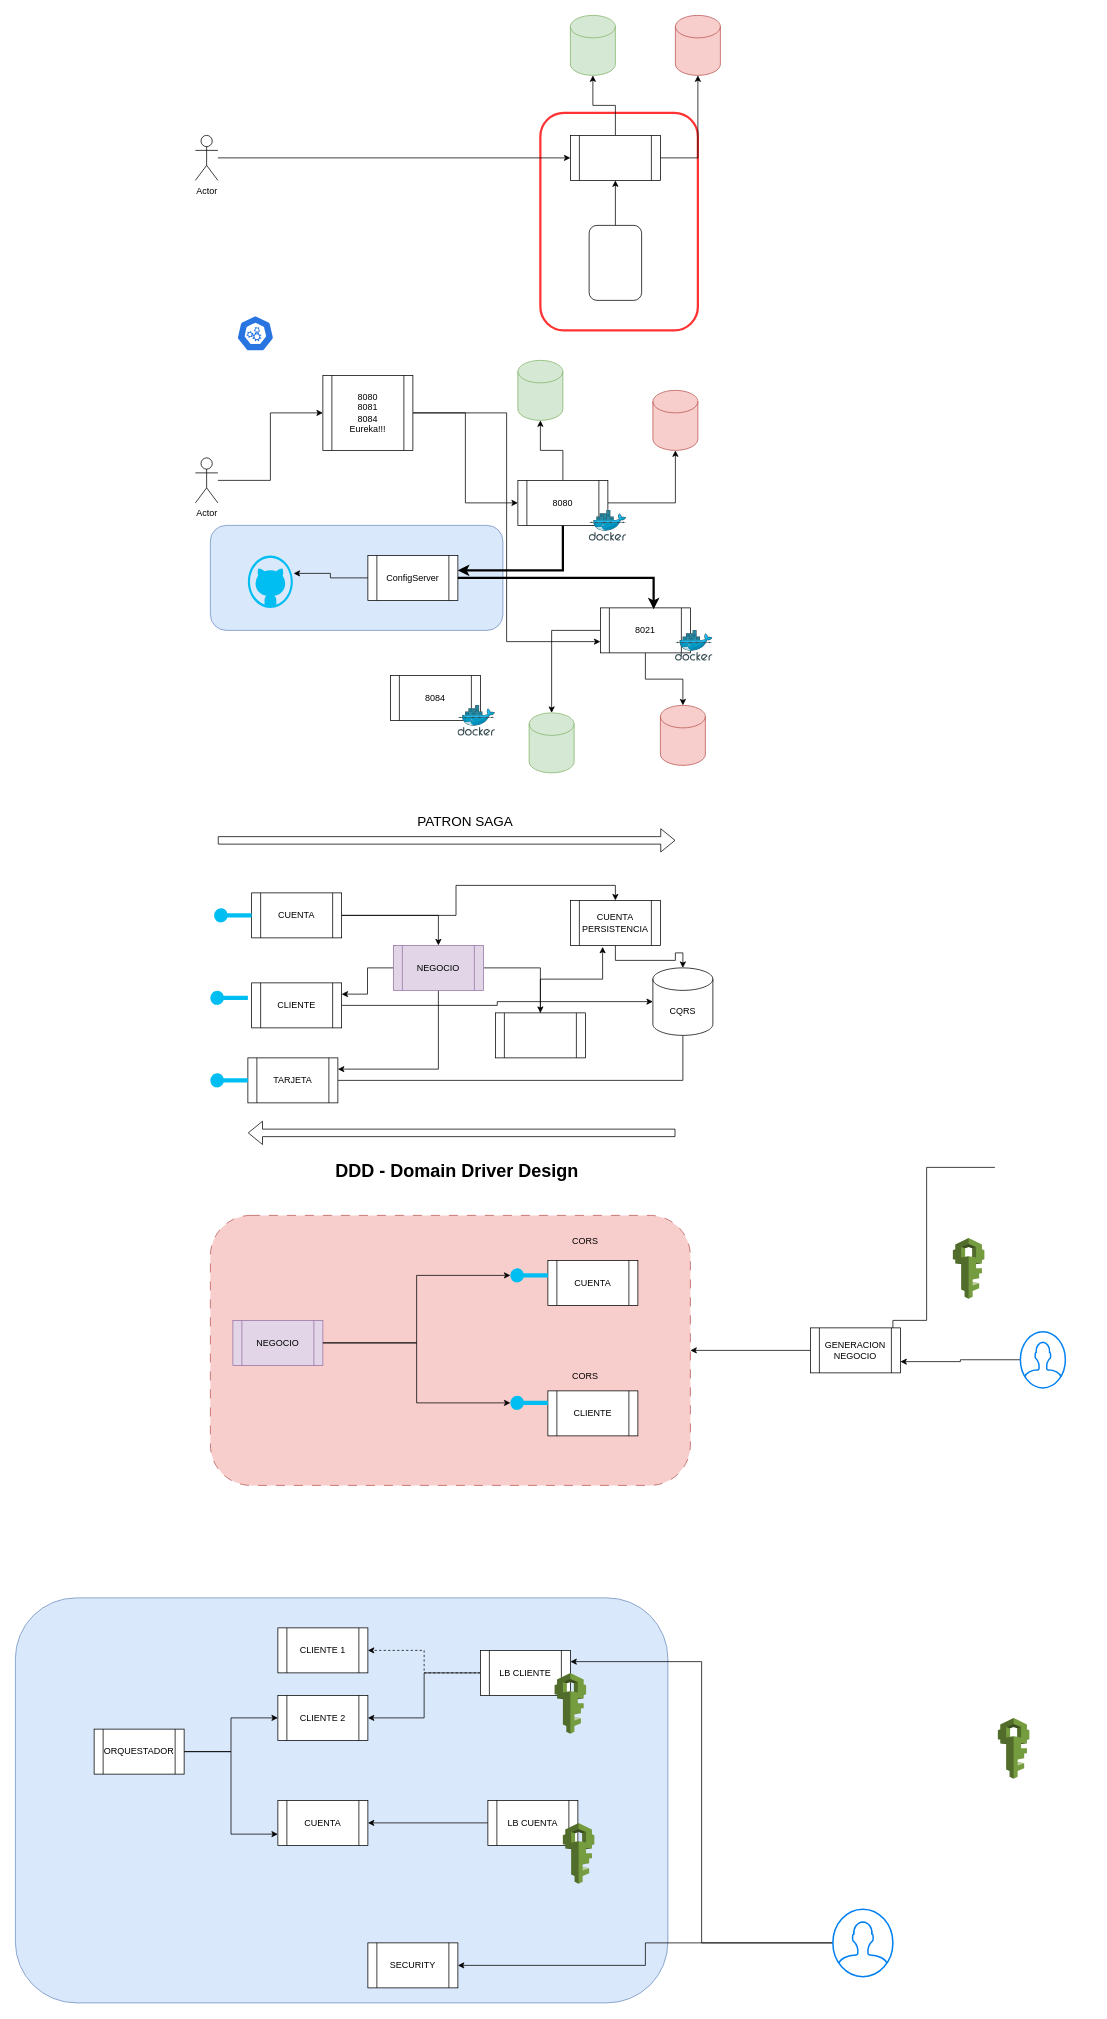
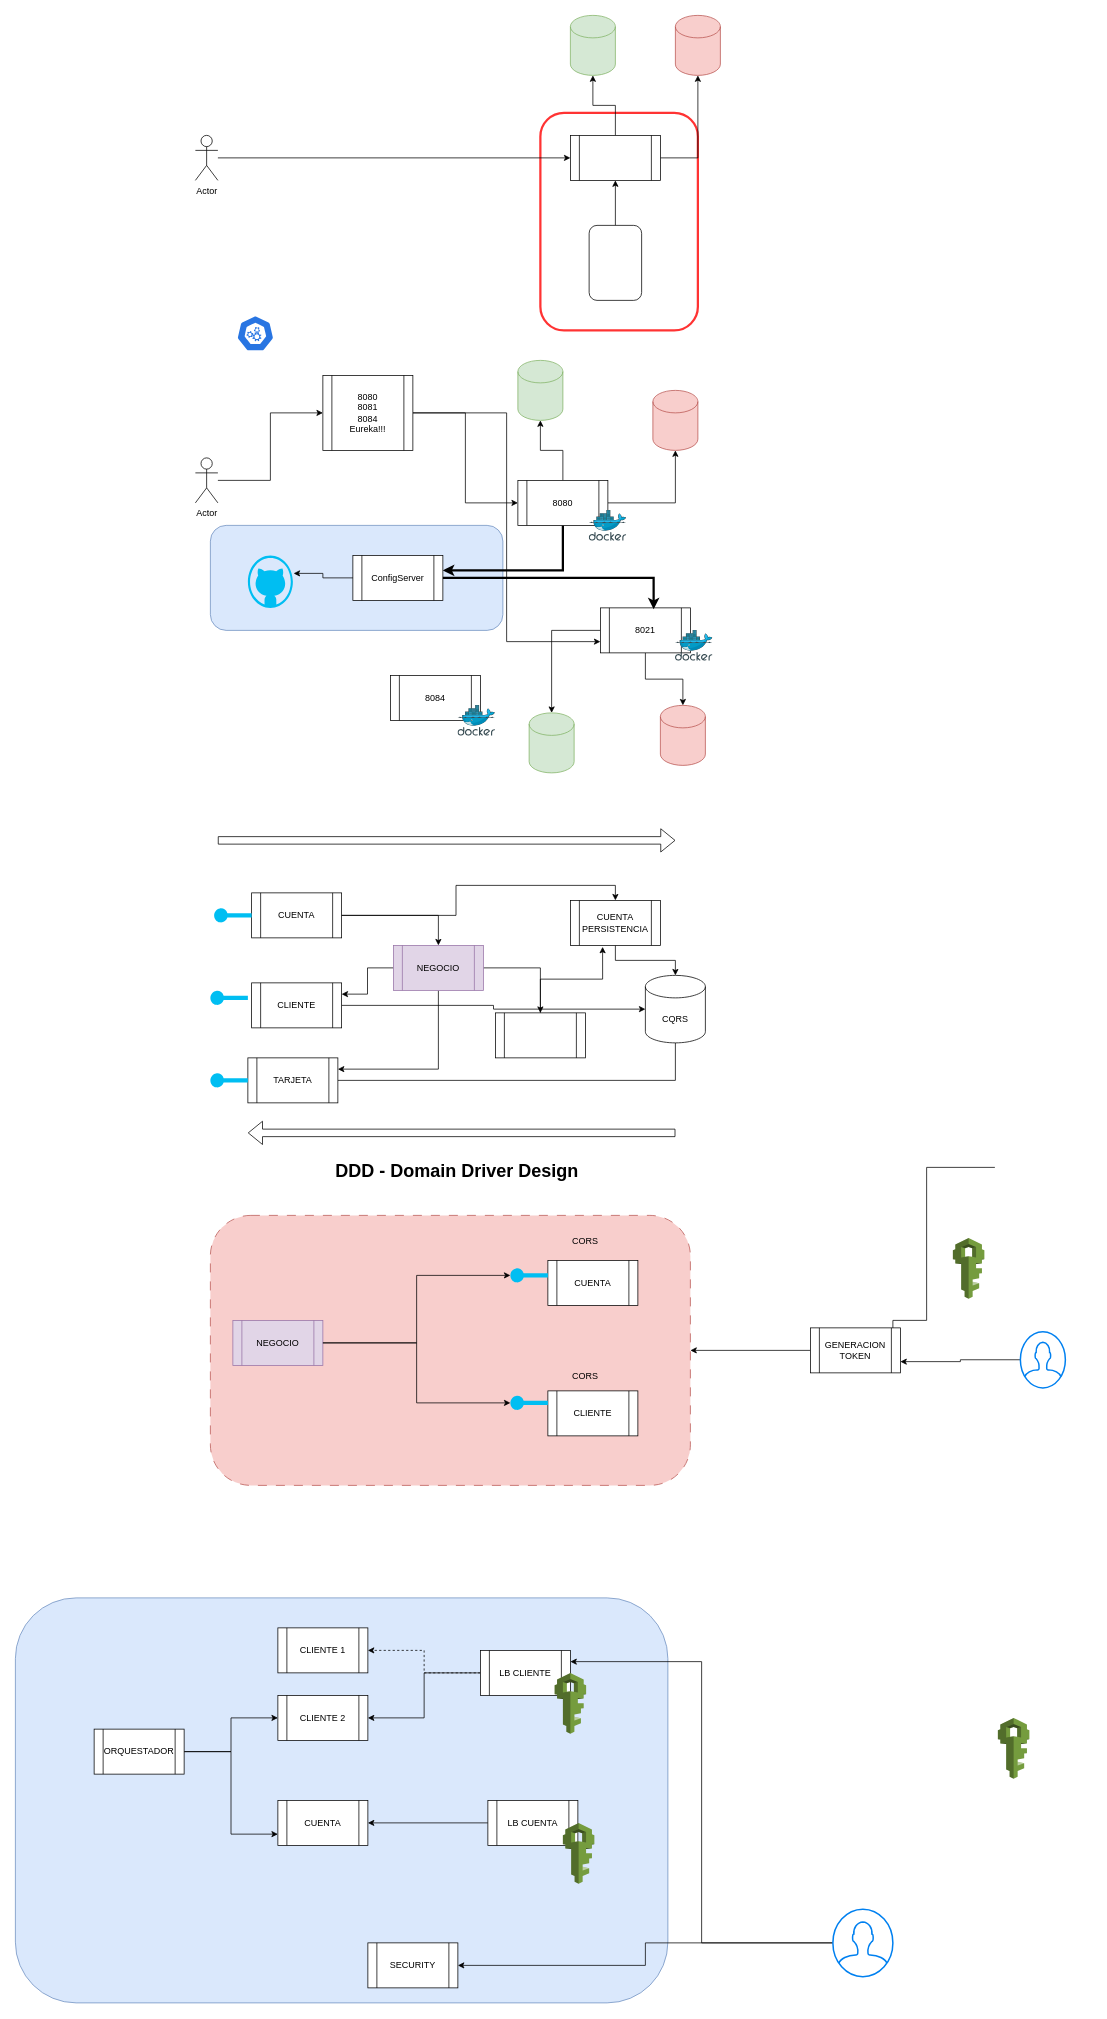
(413, 578) -> (398, 578)
(465, 822) -> none
(683, 1002) -> (675, 1009)
(855, 1350) -> (855, 1350)
